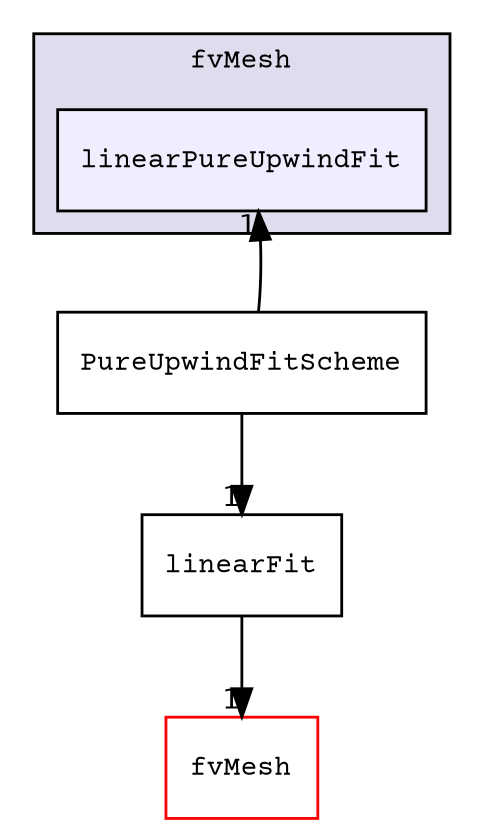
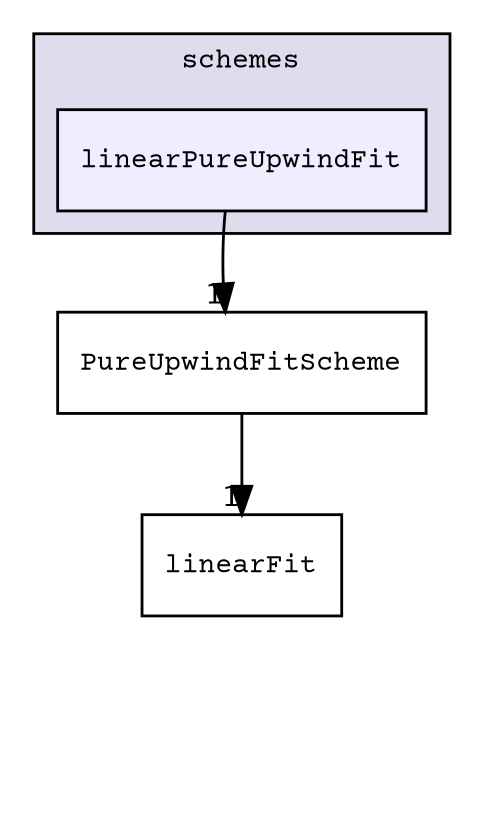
(242, 60) -> (242, 60)
(261, 276) -> (223, 251)
(242, 768) -> none
